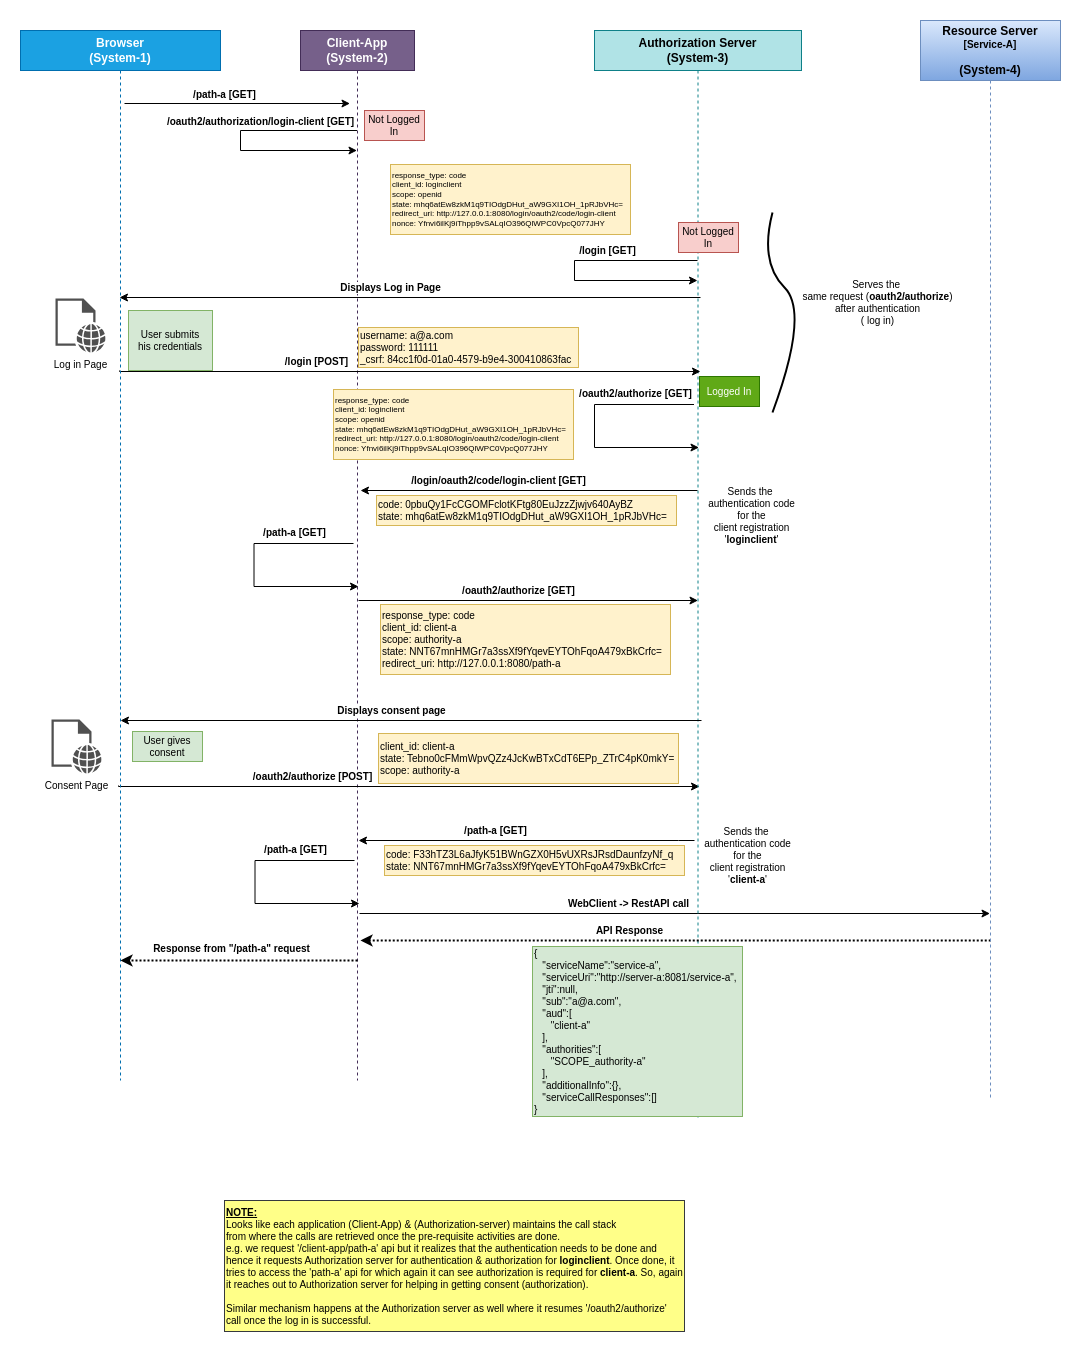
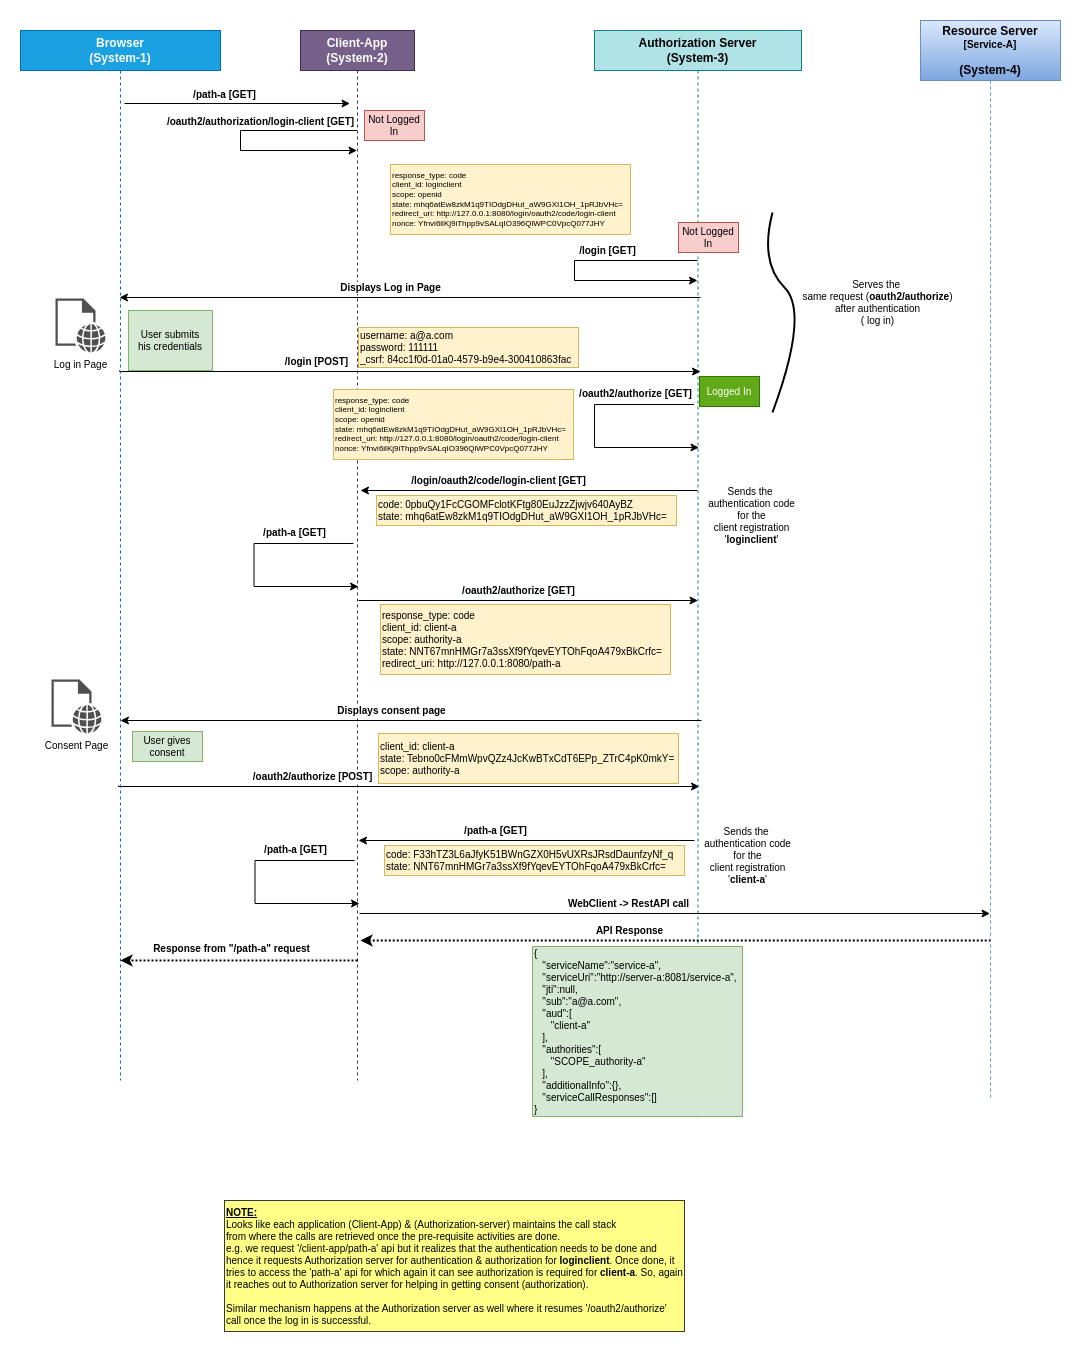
(77, 747) -> (77, 707)
